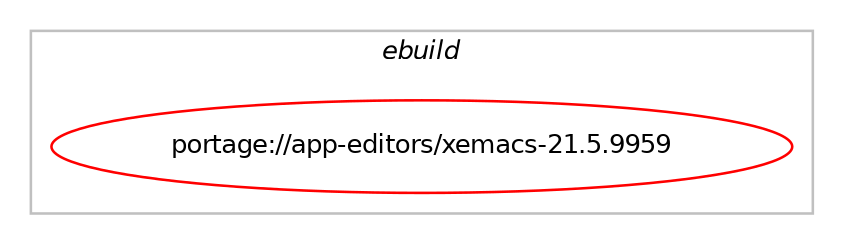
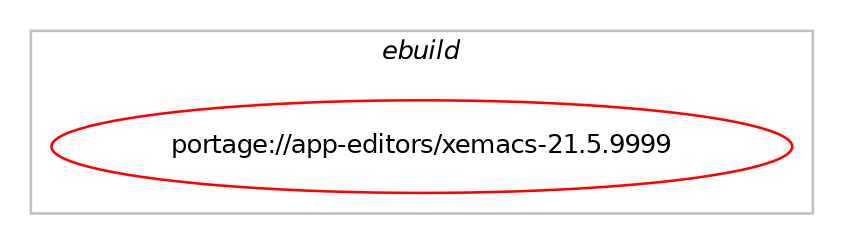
(422, 147) -> (422, 147)
